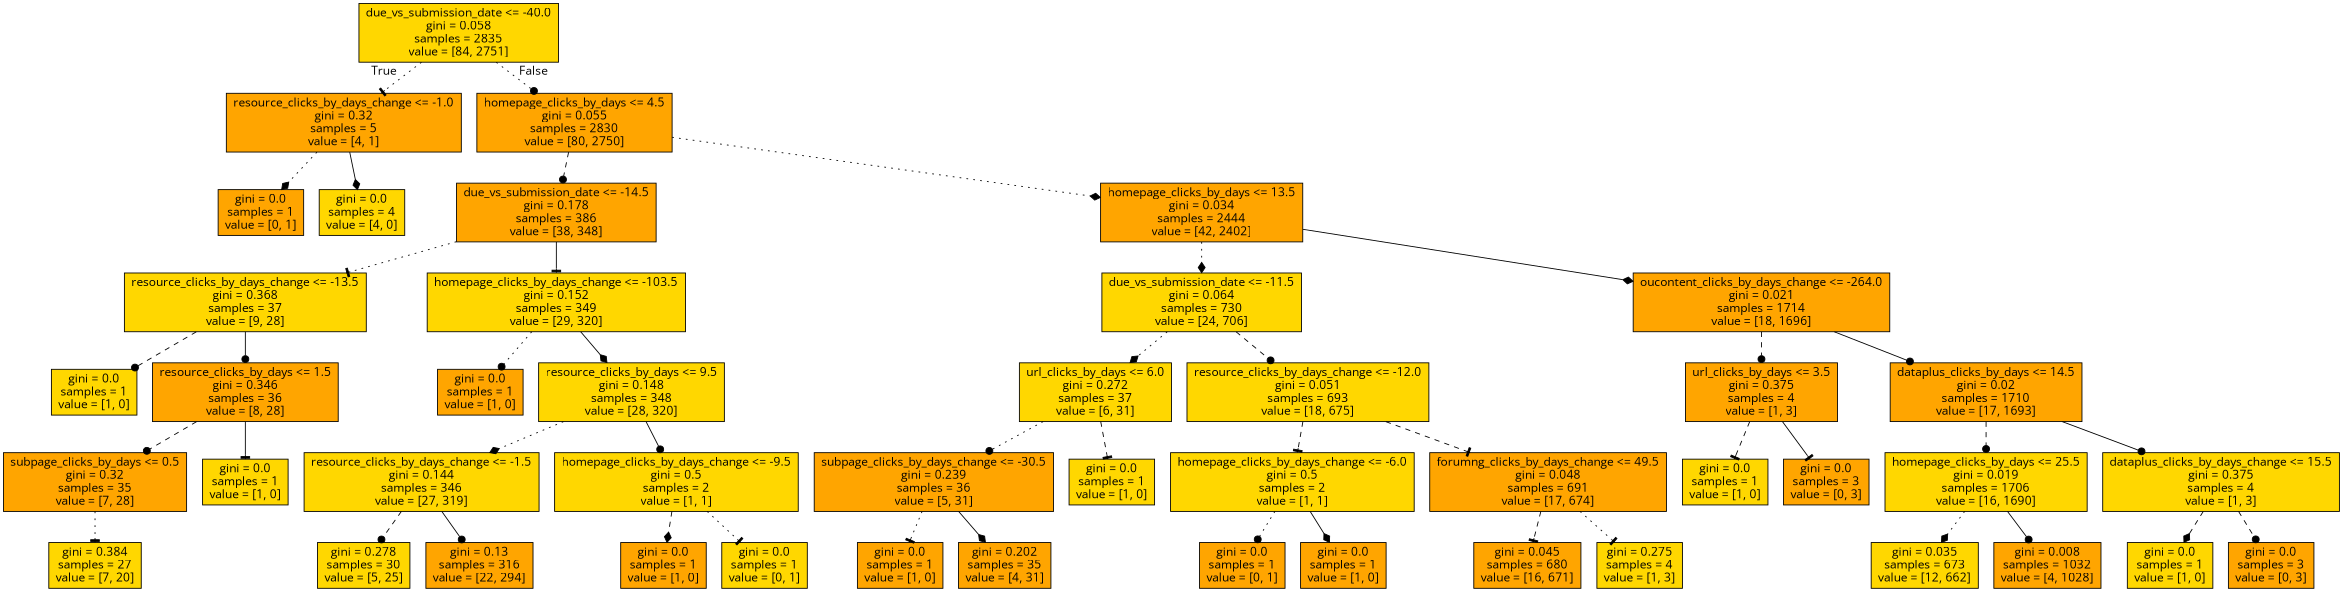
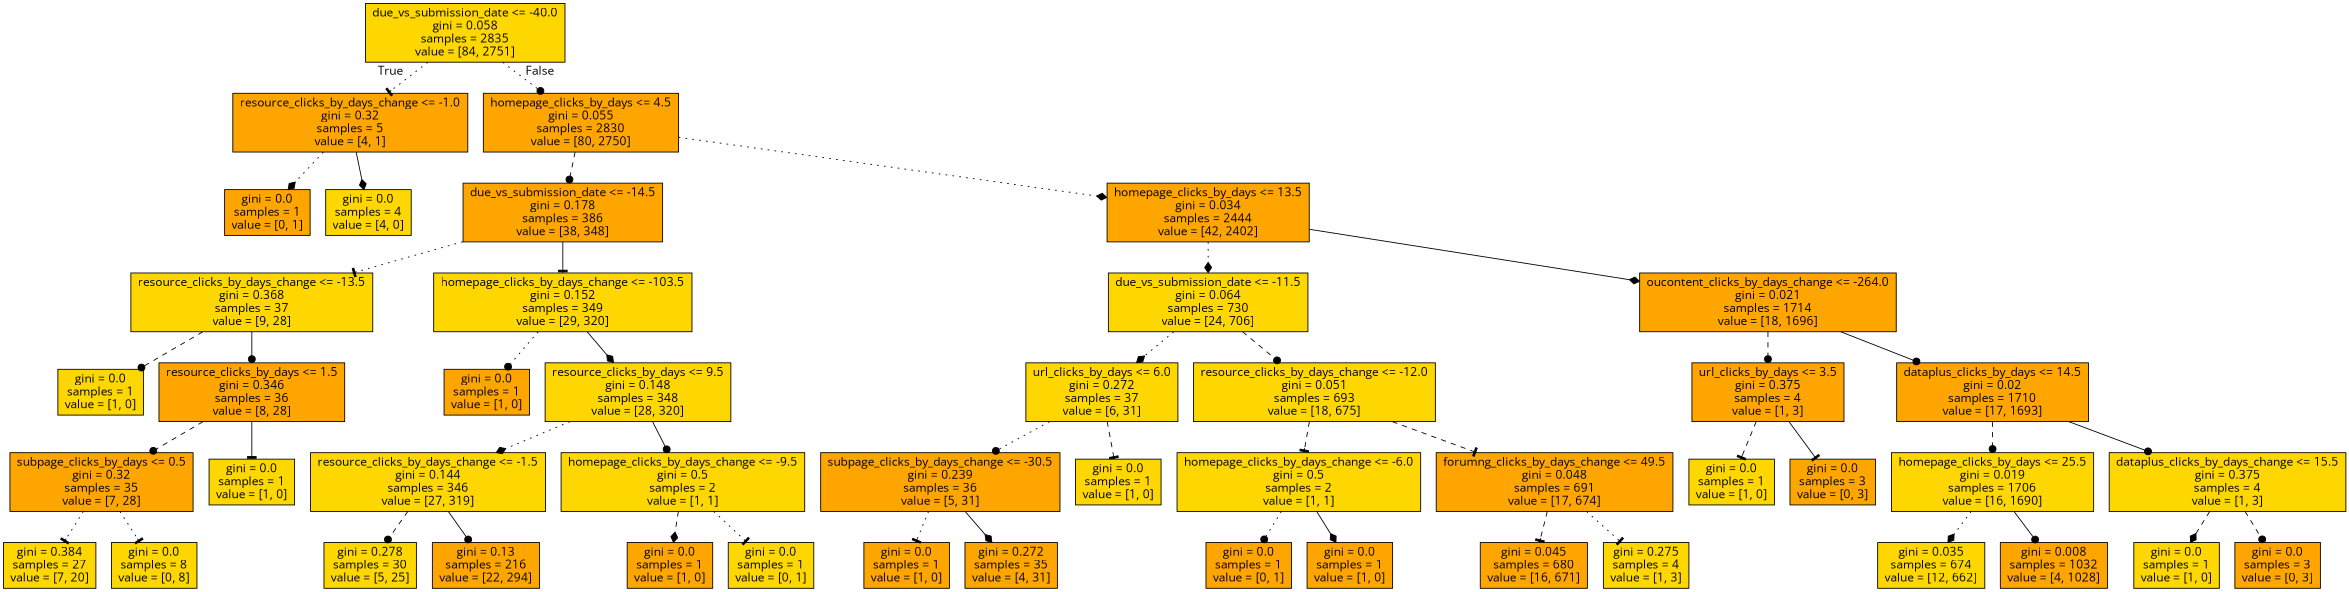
none -> (154, 565)
(479, 565) -> (486, 565)
(1005, 565) -> (1011, 565)
(1925, 565) -> (1931, 565)
